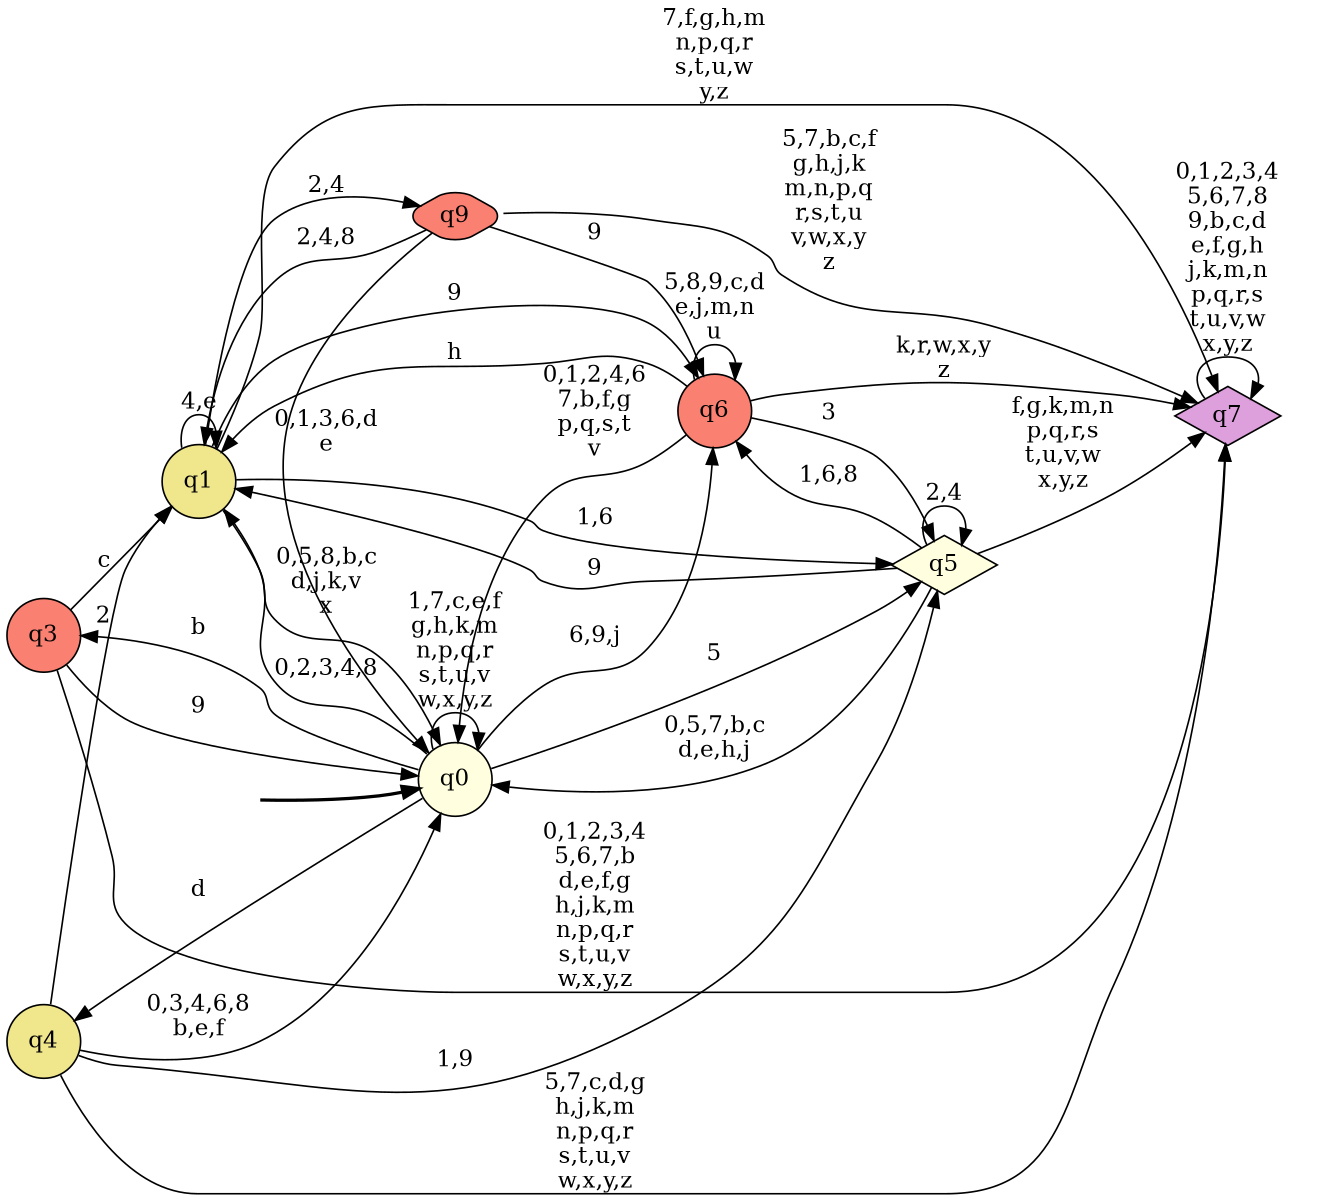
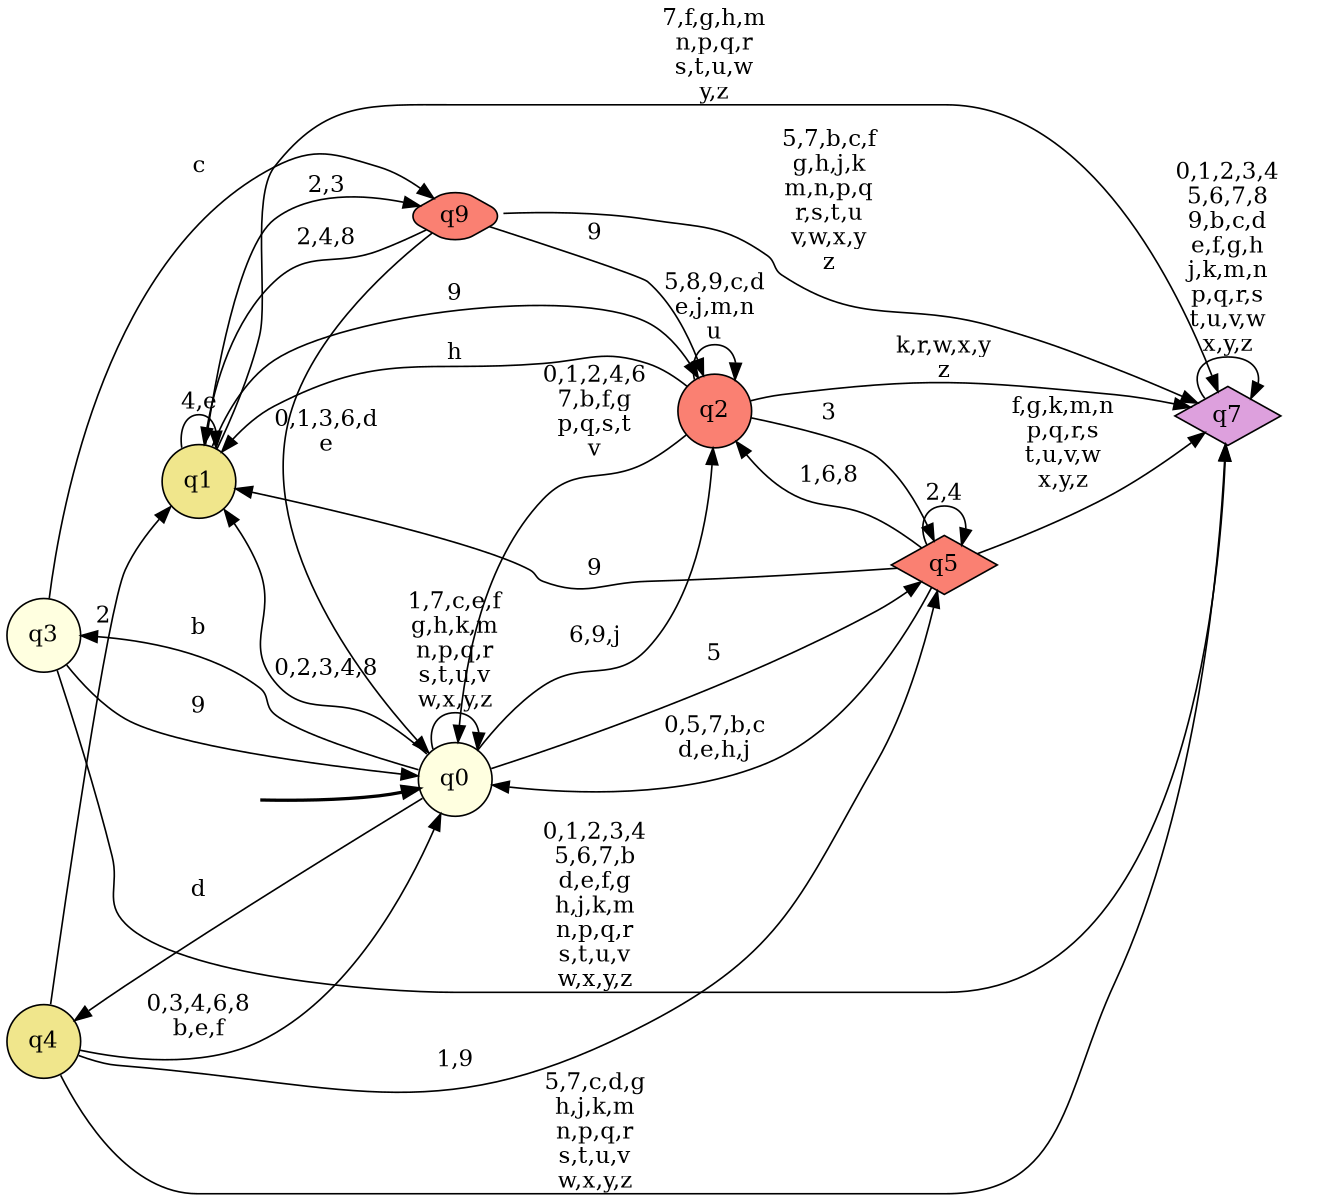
(327, 186) -> (327, 186)
(715, 411) -> (715, 411)
(553, 533) -> none
(115, 565) -> (151, 288)
(944, 565) -> (944, 565)
(44, 635) -> (44, 635)
(311, 638) -> none
